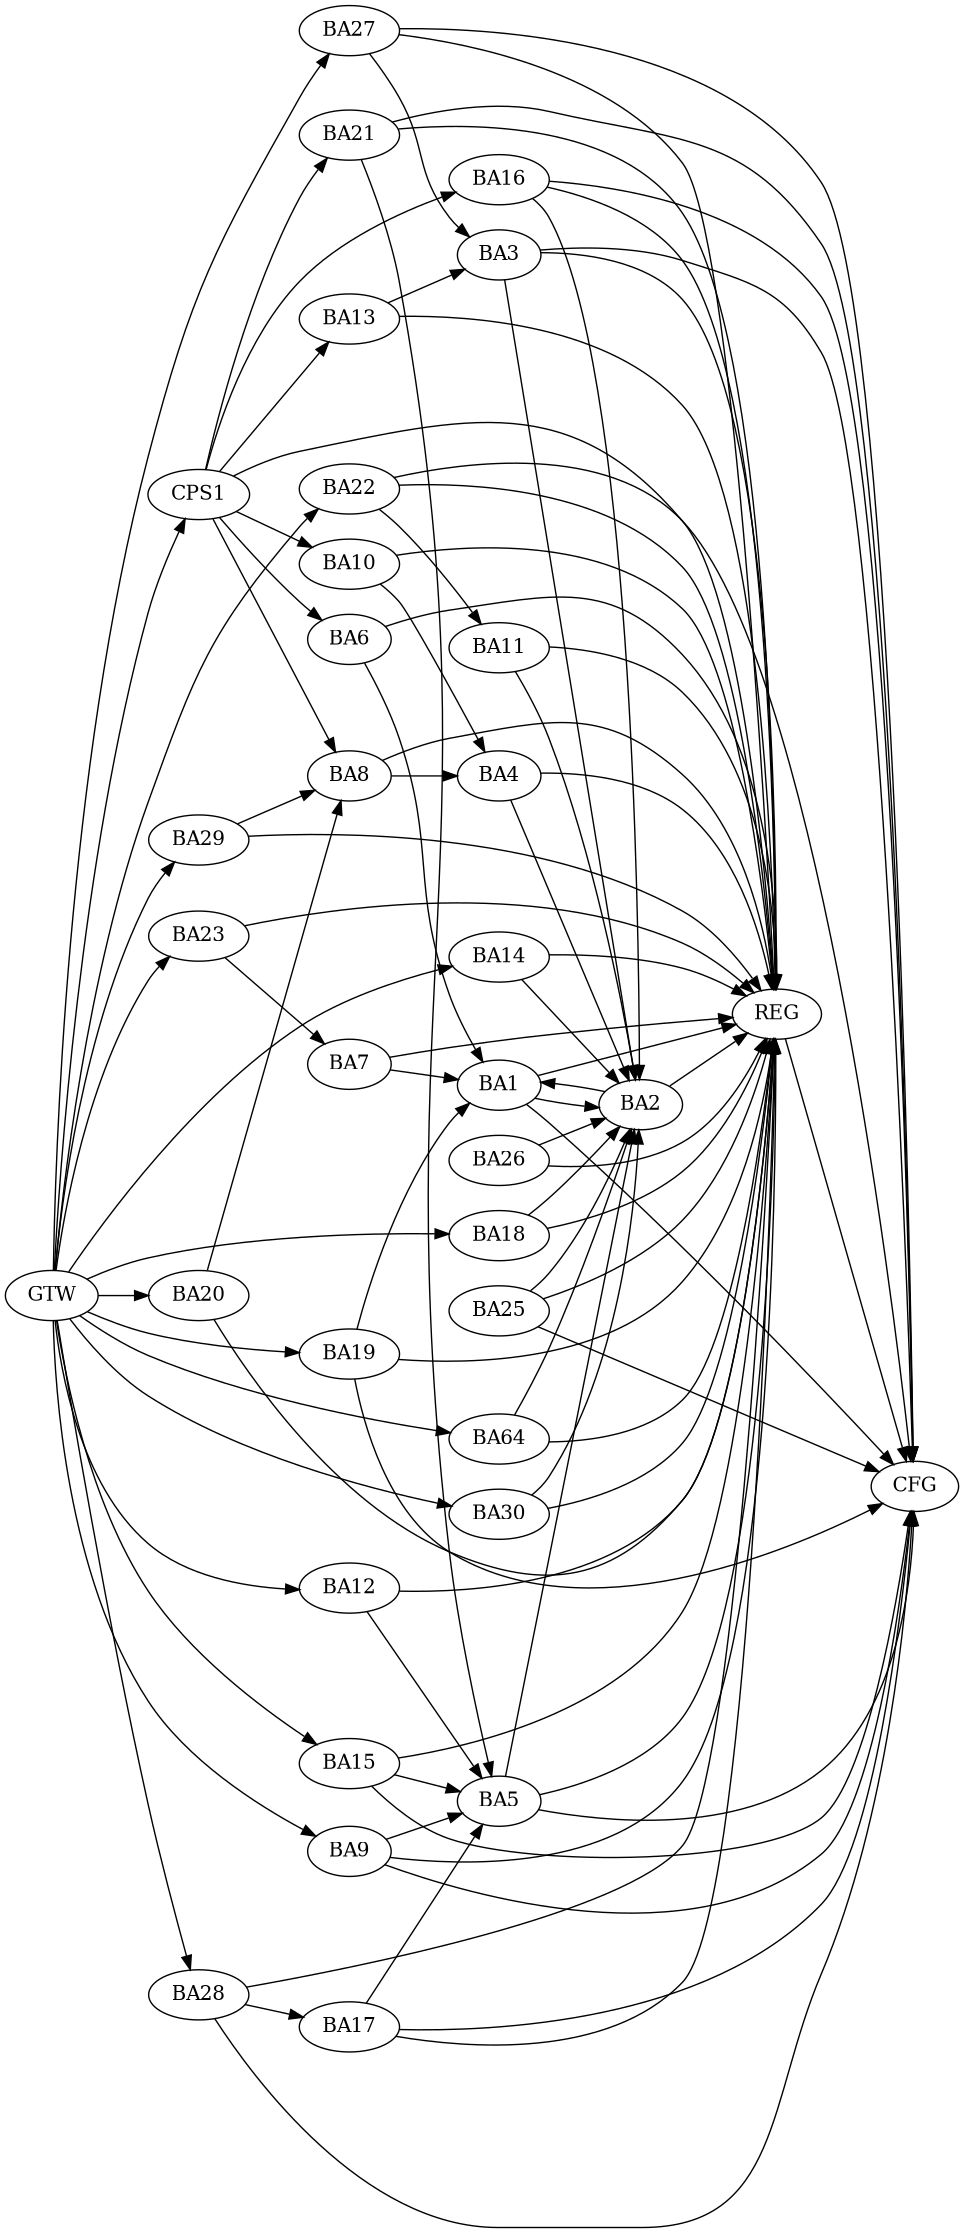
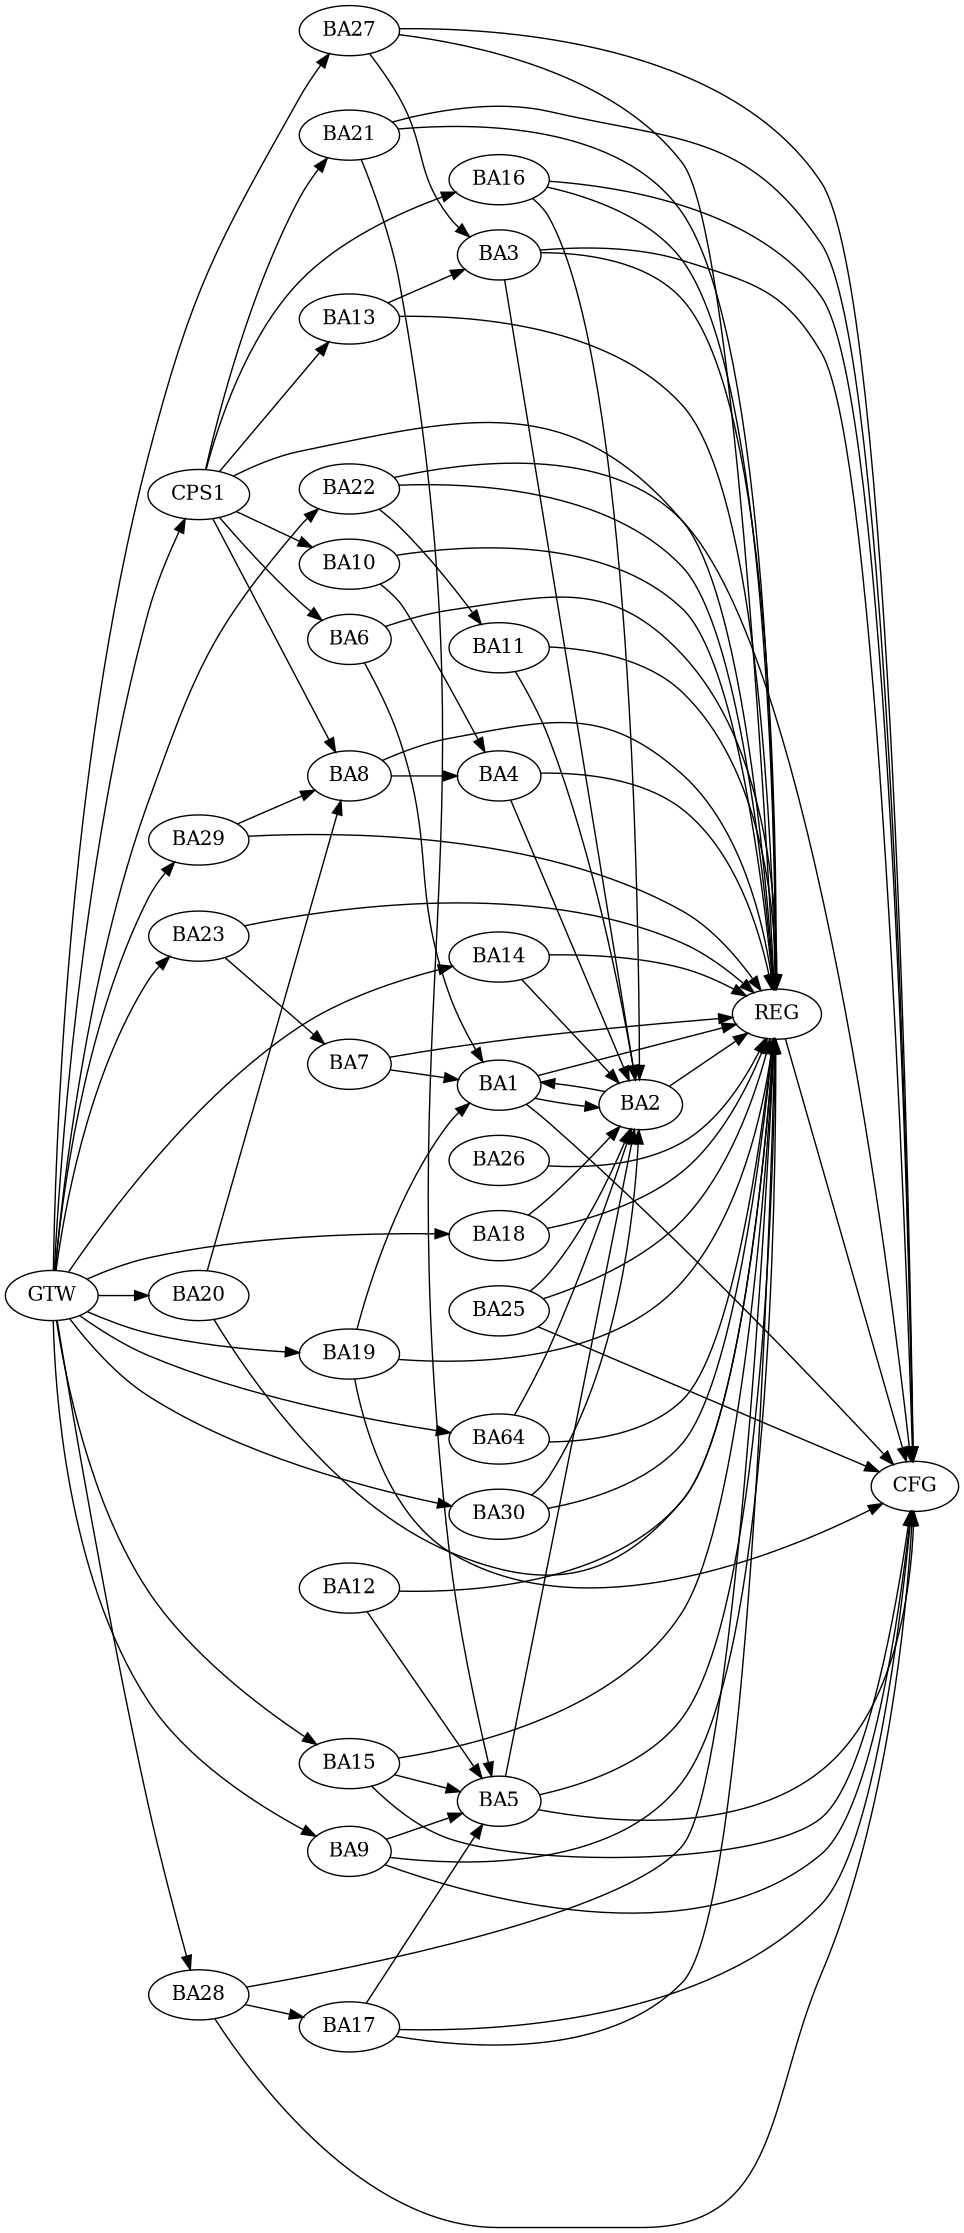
(572, 1132) -> none
(116, 1506) -> none
